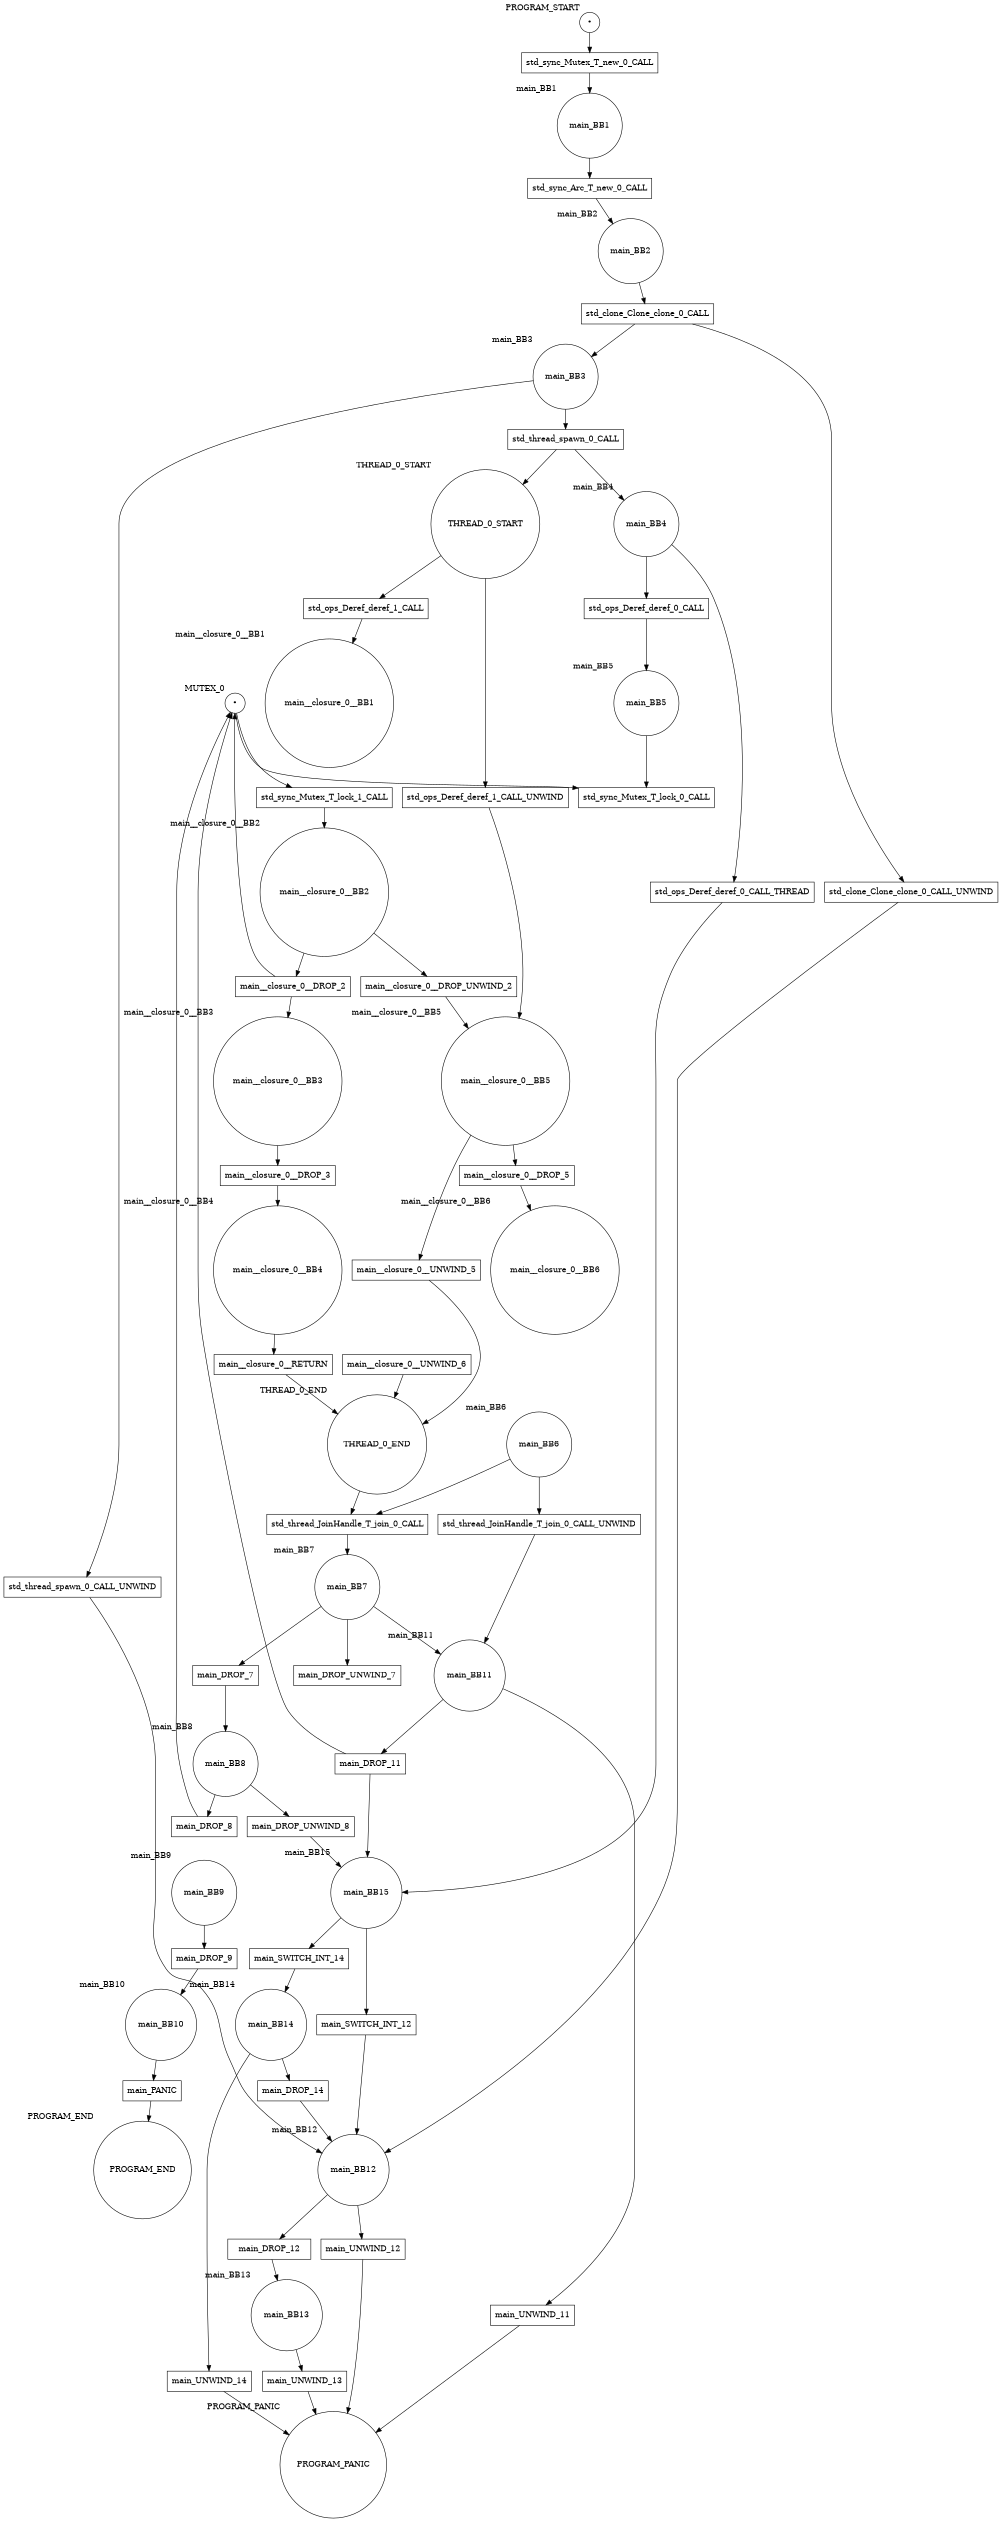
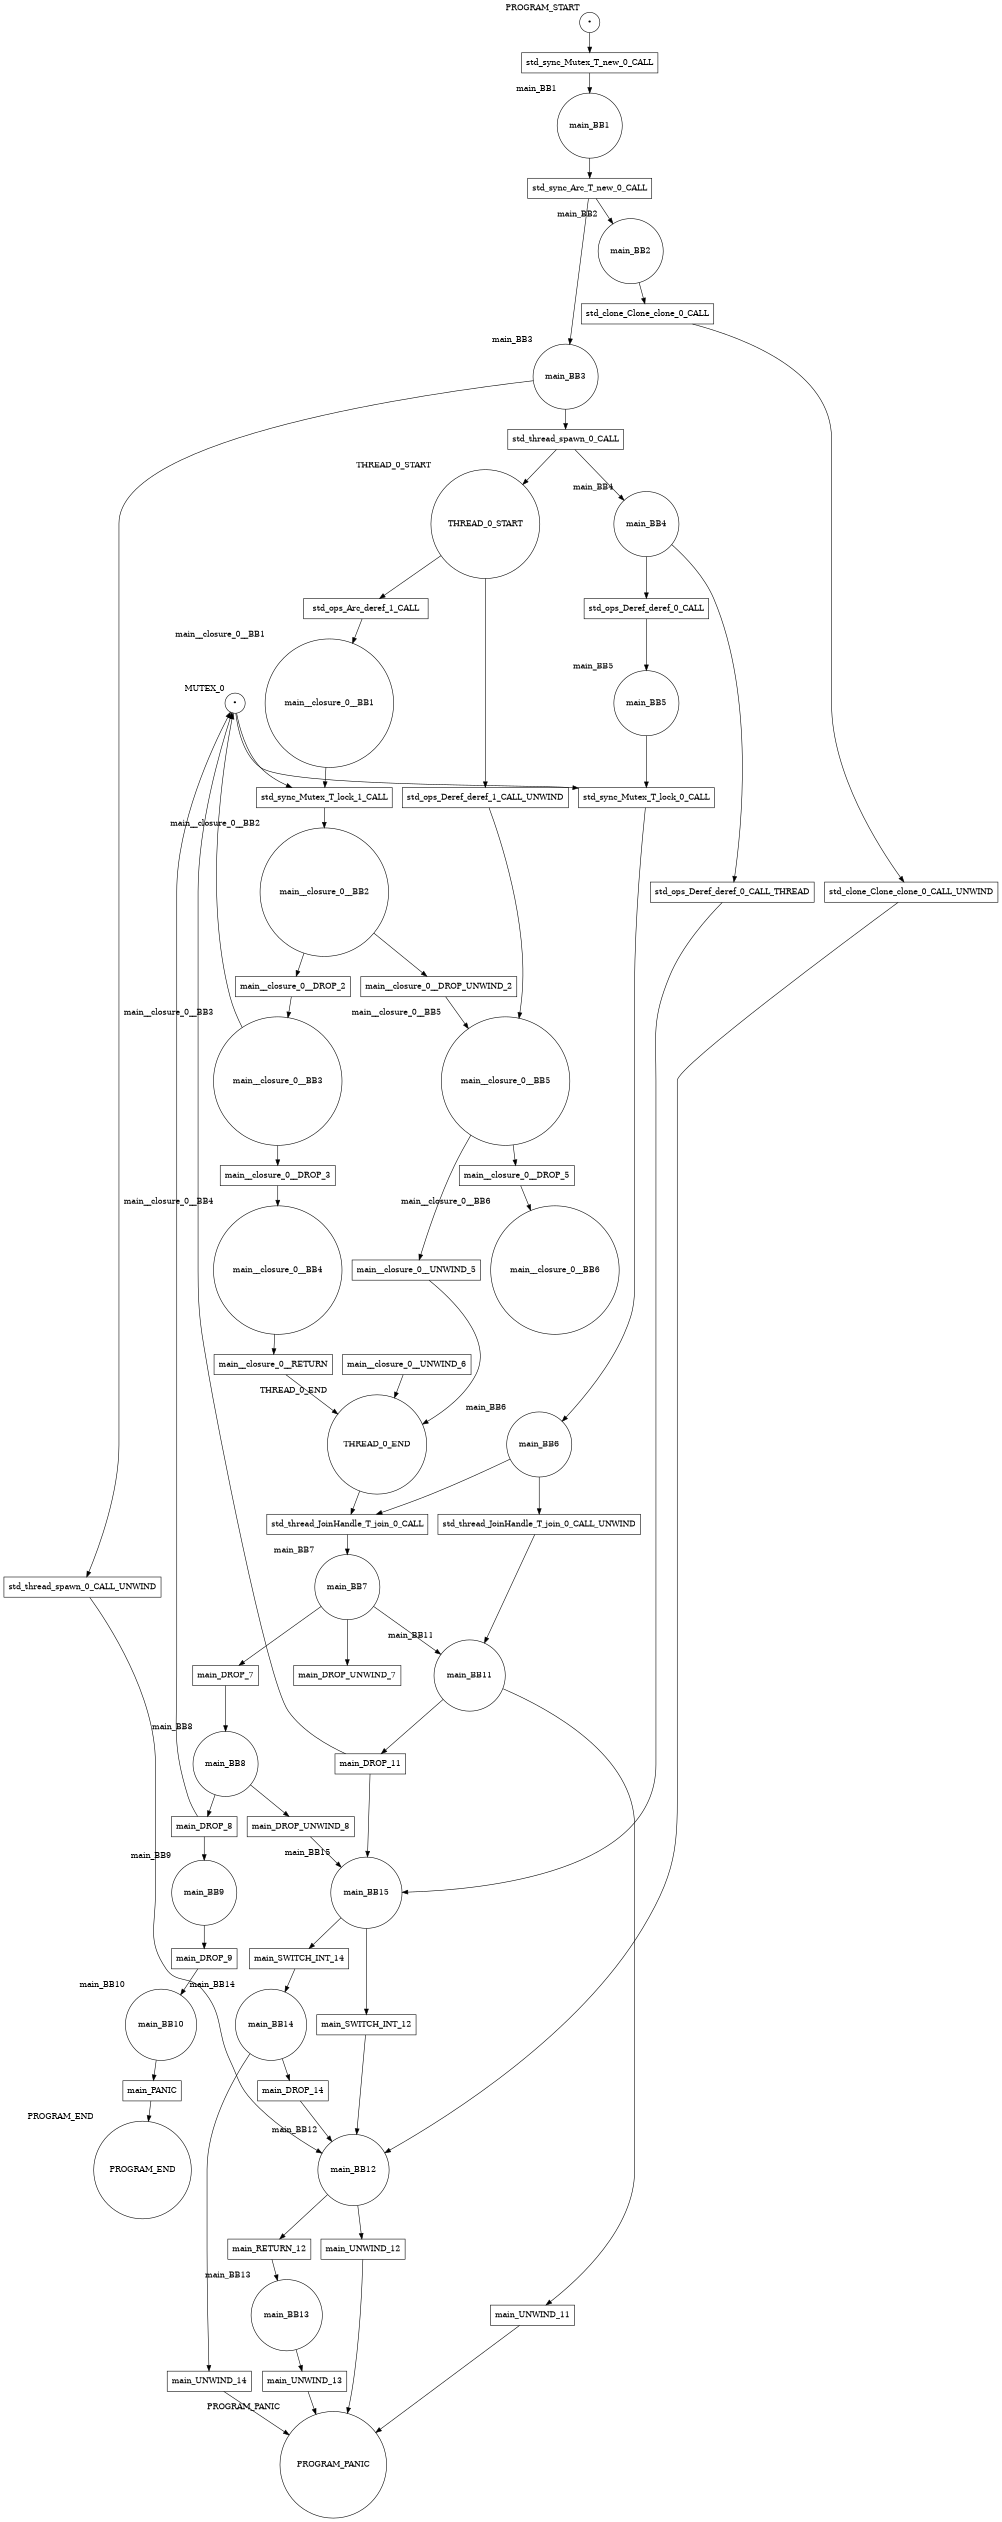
(615, 339) -> (579, 269)
(366, 609) -> (366, 609)
none -> (326, 774)
(237, 853) -> (216, 874)
none -> (635, 1122)
none -> (204, 1846)
(269, 2249) -> (269, 2249)
